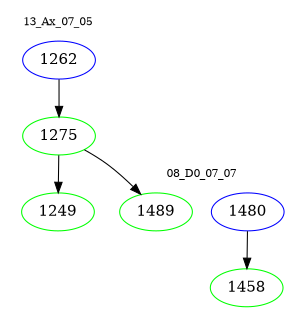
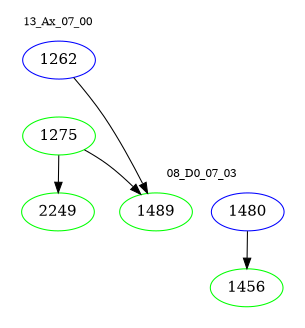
(58, 23) -> (58, 23)
(59, 93) -> (112, 128)
(202, 174) -> (202, 174)
(58, 212) -> (58, 212)
(247, 288) -> (247, 288)
